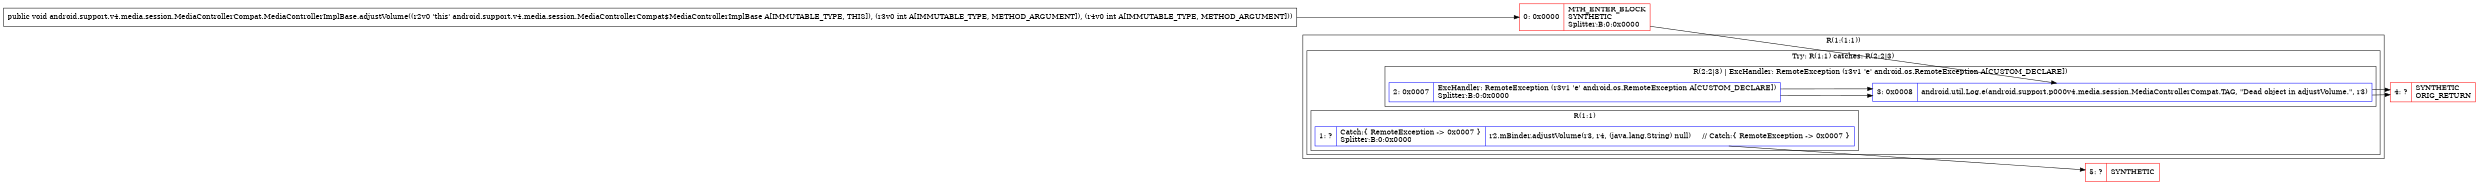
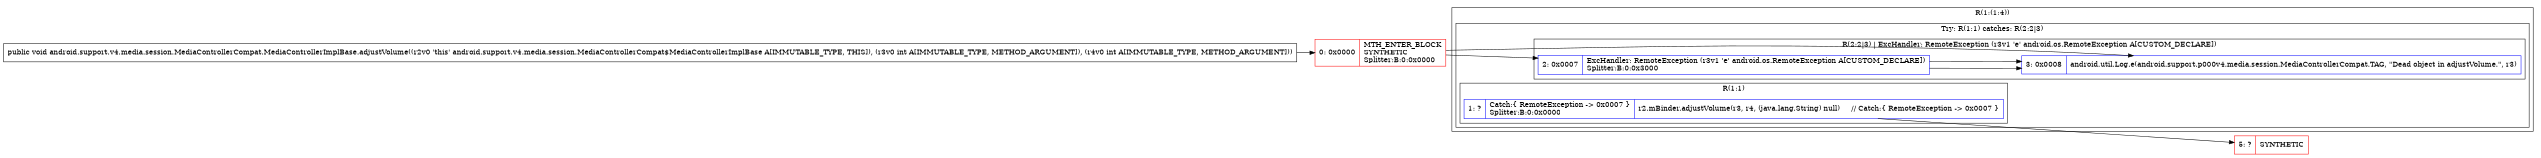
(1844, 41) -> (1993, 13)
none -> (1489, 56)
(2433, 92) -> none
(1474, 96) -> (1623, 68)
